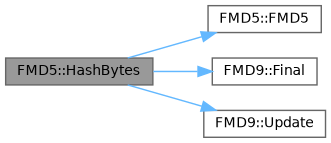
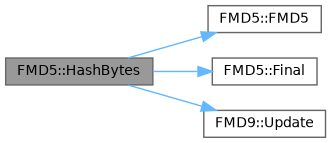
(265, 71) -> (265, 71)
